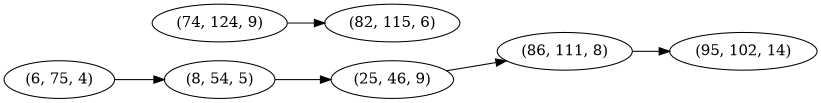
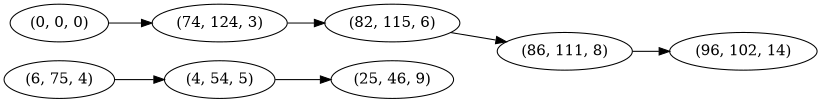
none -> (59, 23)
(220, 23) -> (220, 23)
(743, 51) -> (743, 51)
(471, 67) -> (473, 36)
(220, 80) -> (220, 80)
